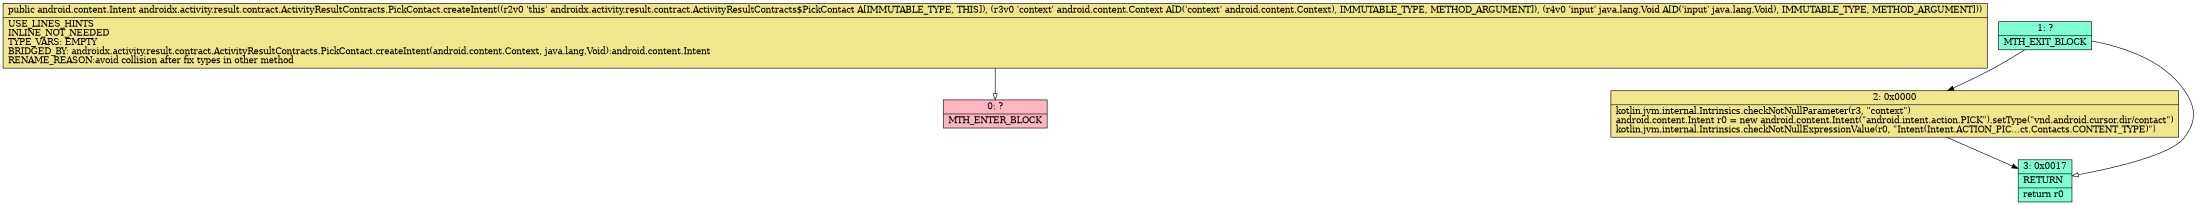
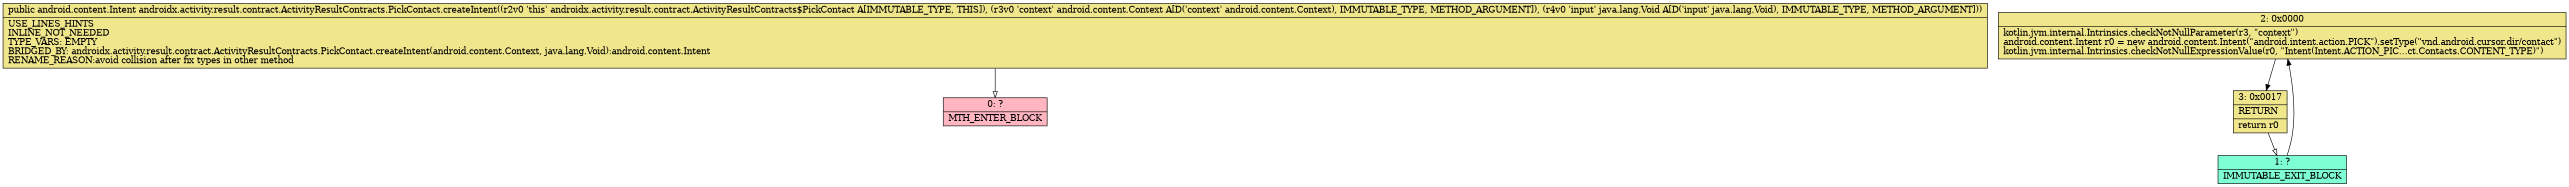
(2045, 42) -> (2282, 176)
(2193, 117) -> (2271, 141)
(2045, 181) -> (2260, 112)
